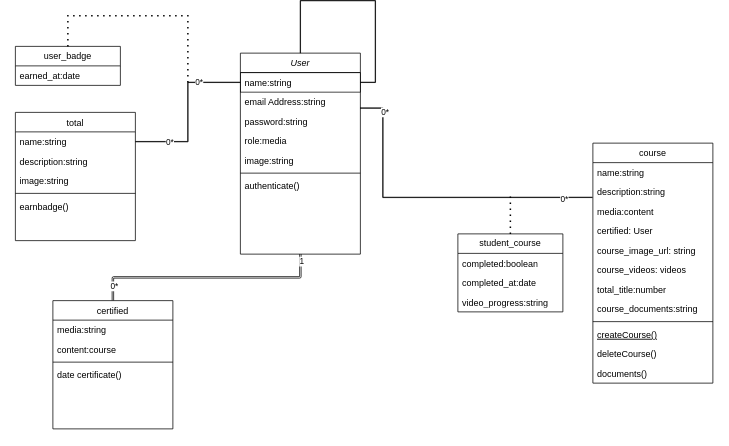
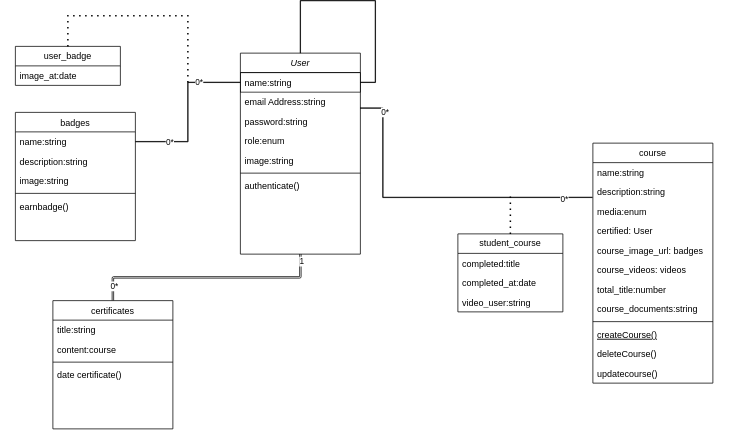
(54, 76) -> (50, 76)
(75, 122) -> (75, 122)
(266, 141) -> (265, 141)
(627, 212) -> (620, 212)
(652, 251) -> (653, 251)
(502, 264) -> (495, 264)
(511, 308) -> (502, 303)
(113, 311) -> (113, 311)
(84, 330) -> (83, 330)
(625, 374) -> (632, 374)
